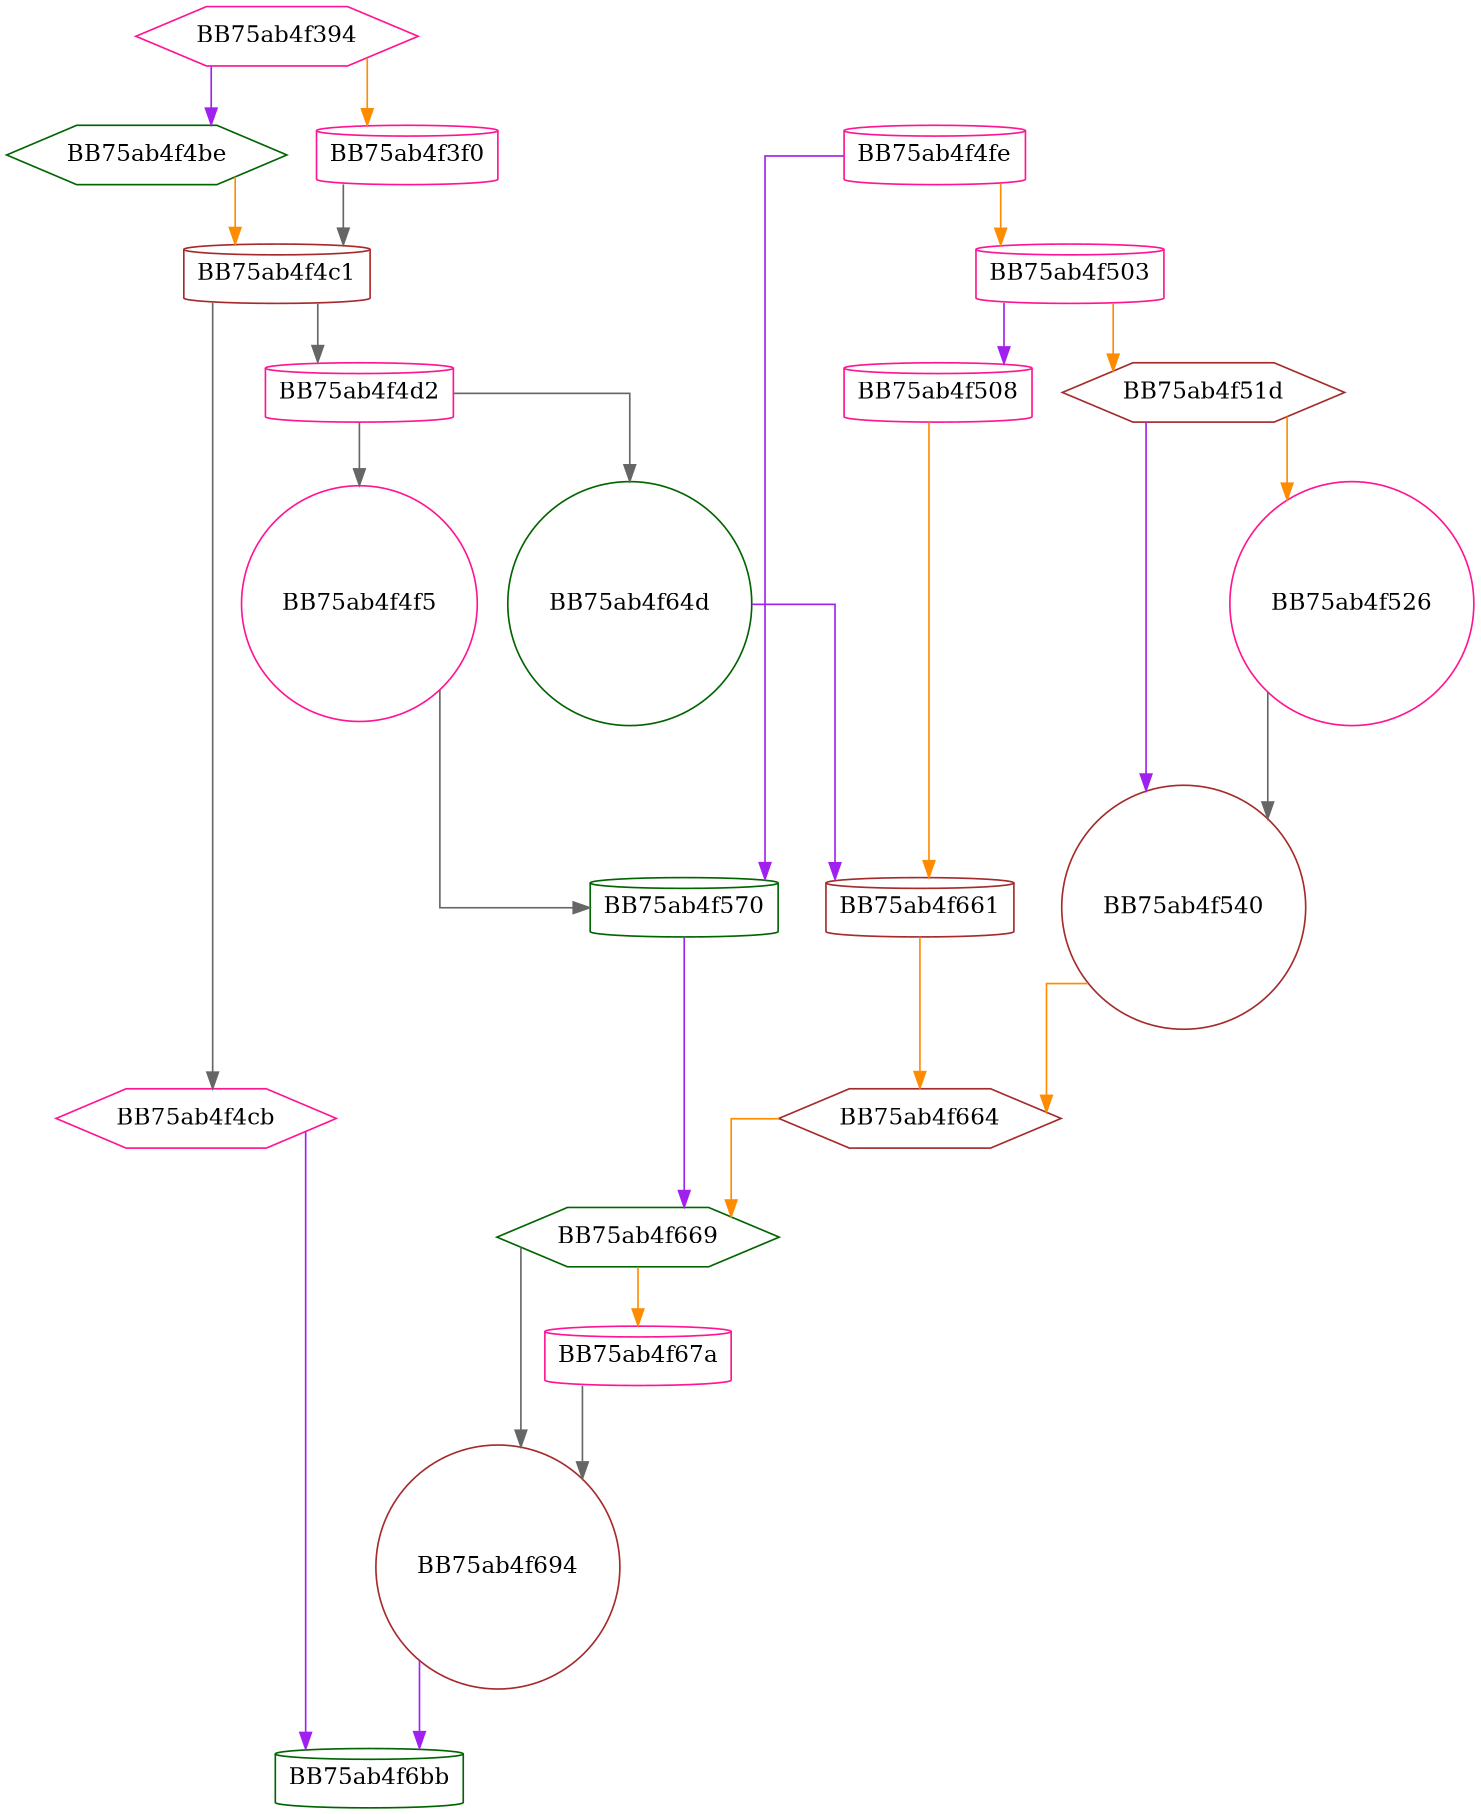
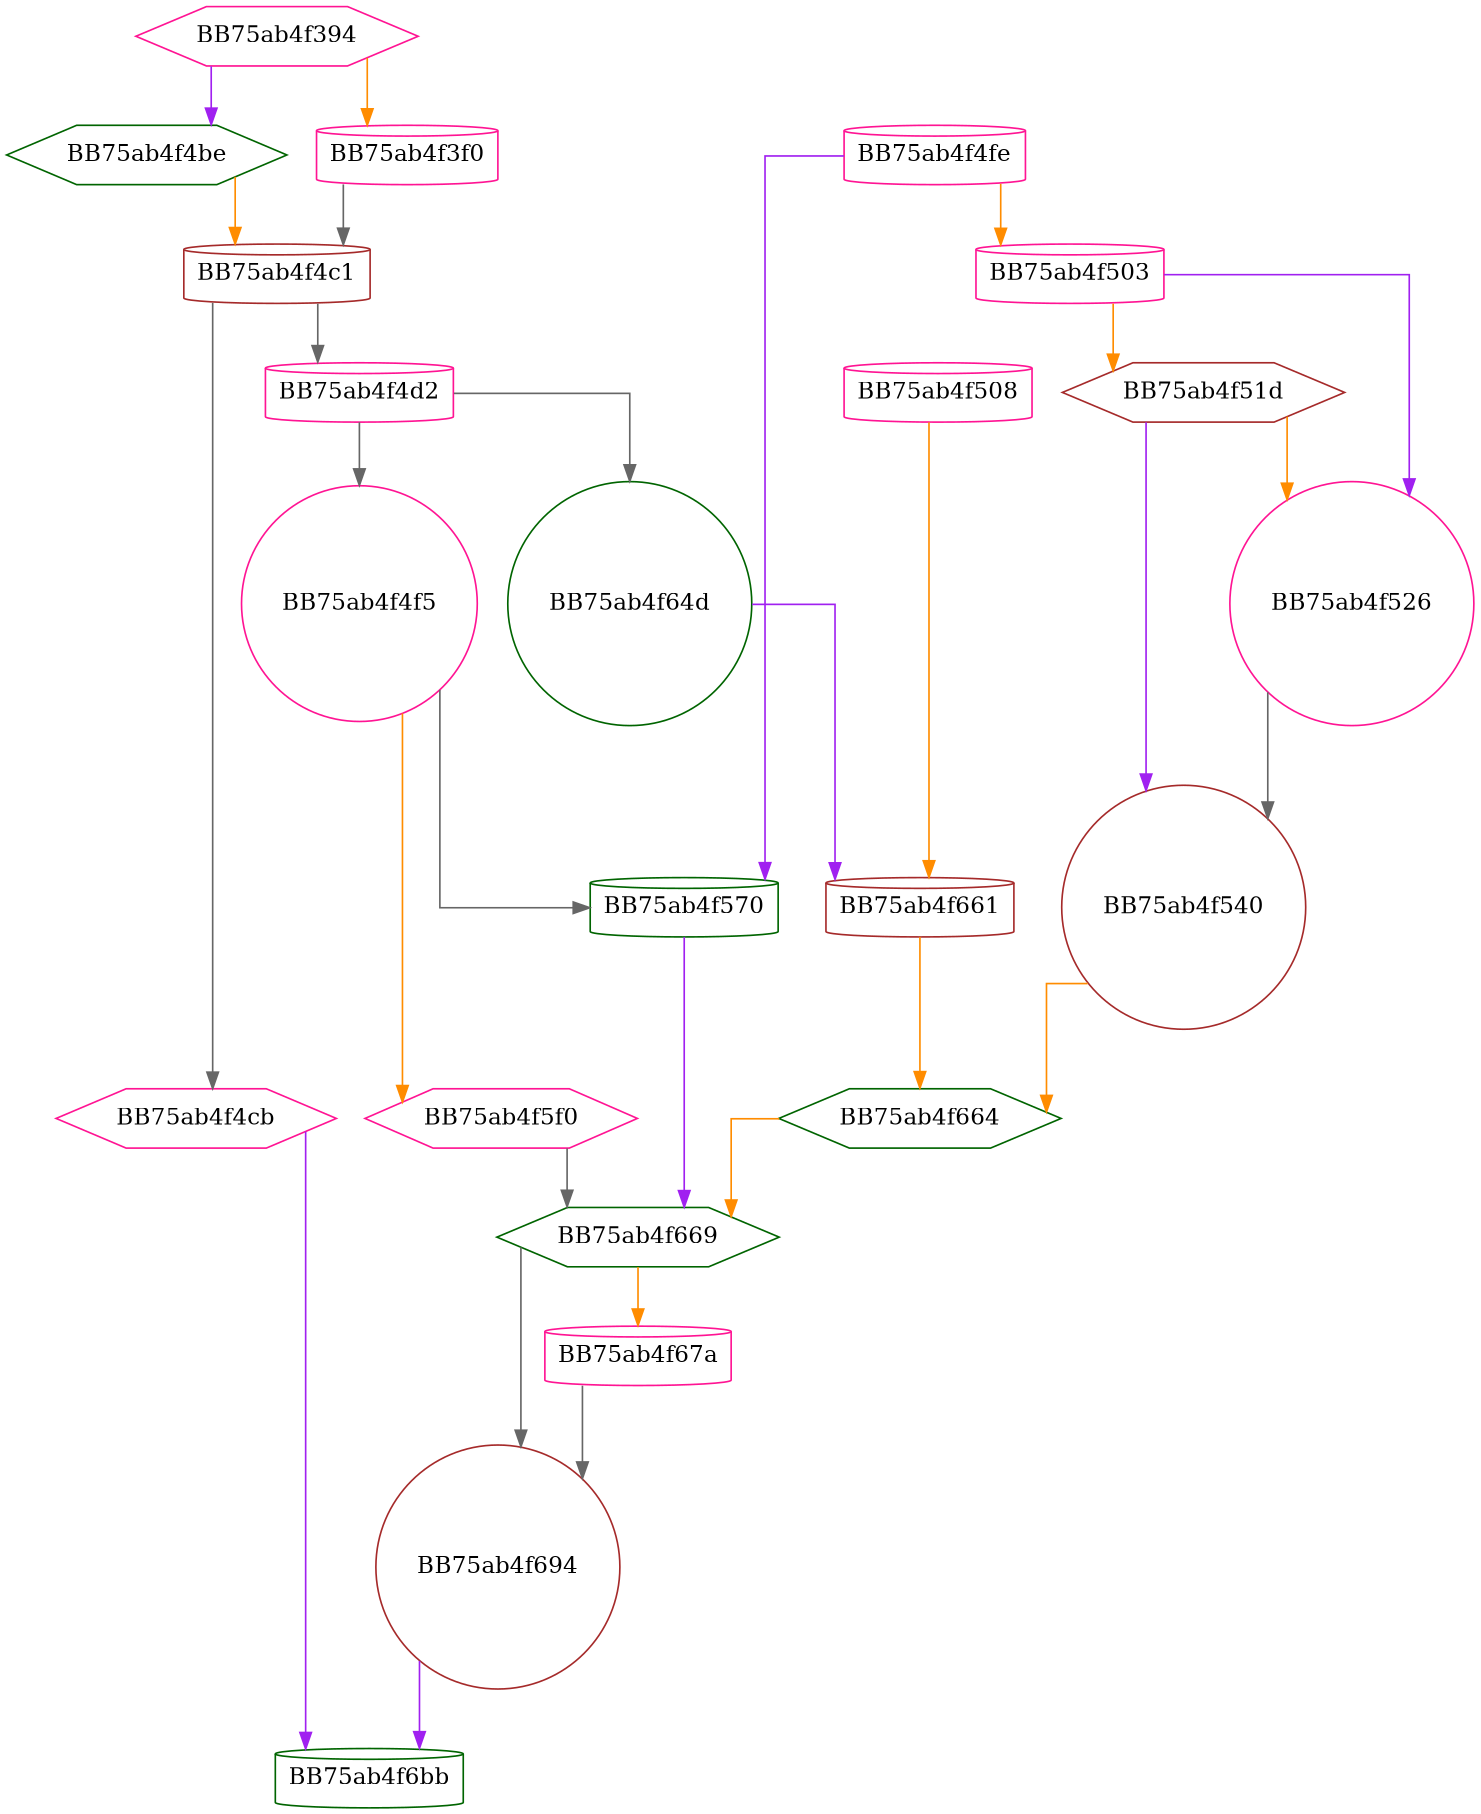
(1004, 325) -> (1389, 275)
none -> (501, 1118)
(920, 1118) -> (920, 1118)
